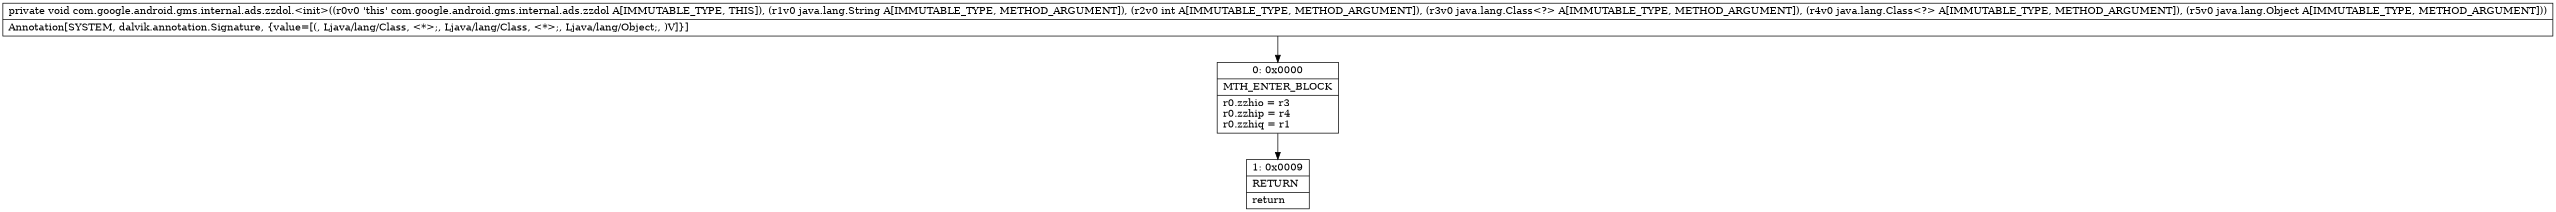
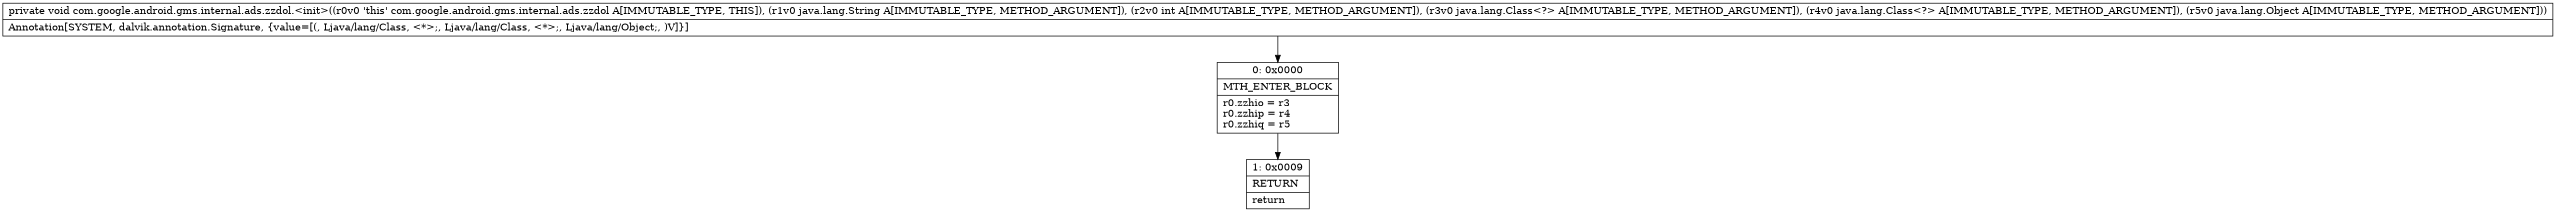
(1257, 125) -> (1257, 125)
